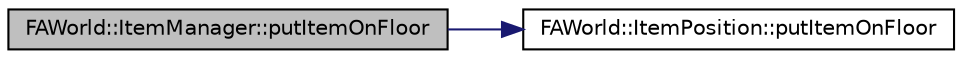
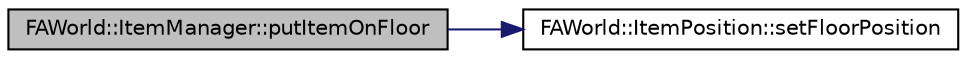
(739, 29) -> (741, 29)
